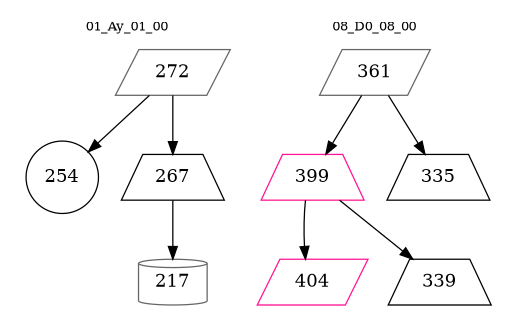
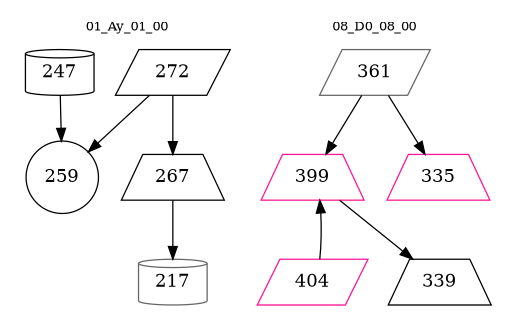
none -> (60, 72)
(173, 72) -> (173, 72)
(62, 177) -> (62, 177)
(438, 177) -> (438, 177)
(304, 223) -> (321, 236)
